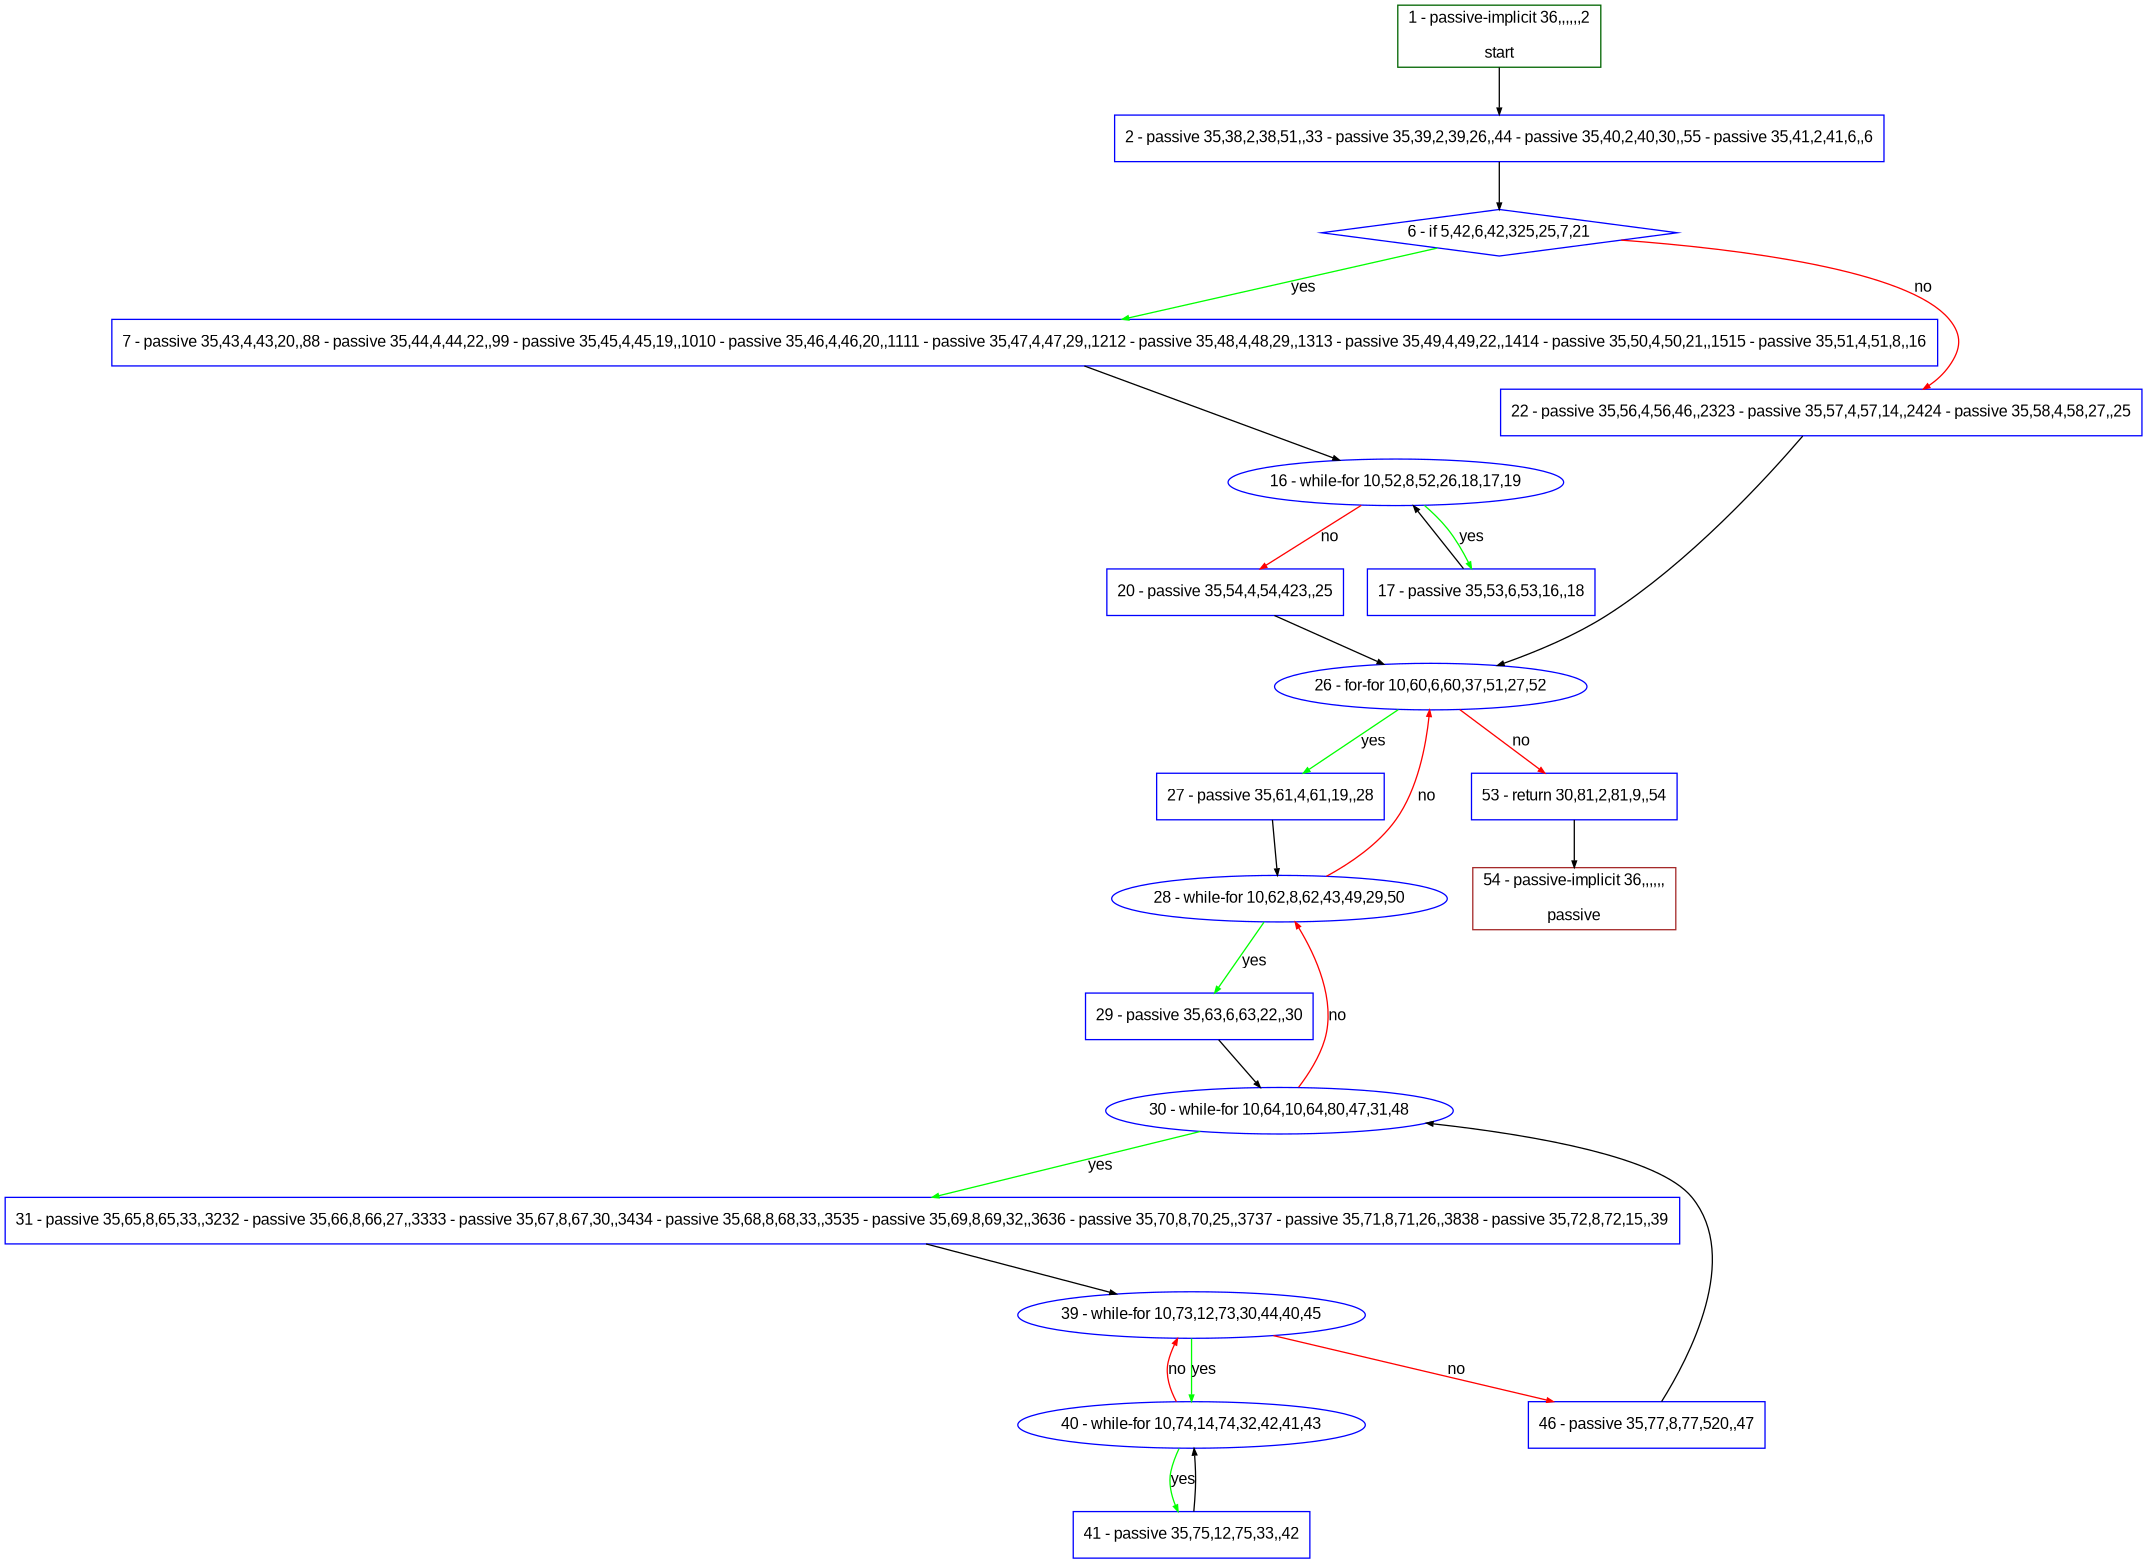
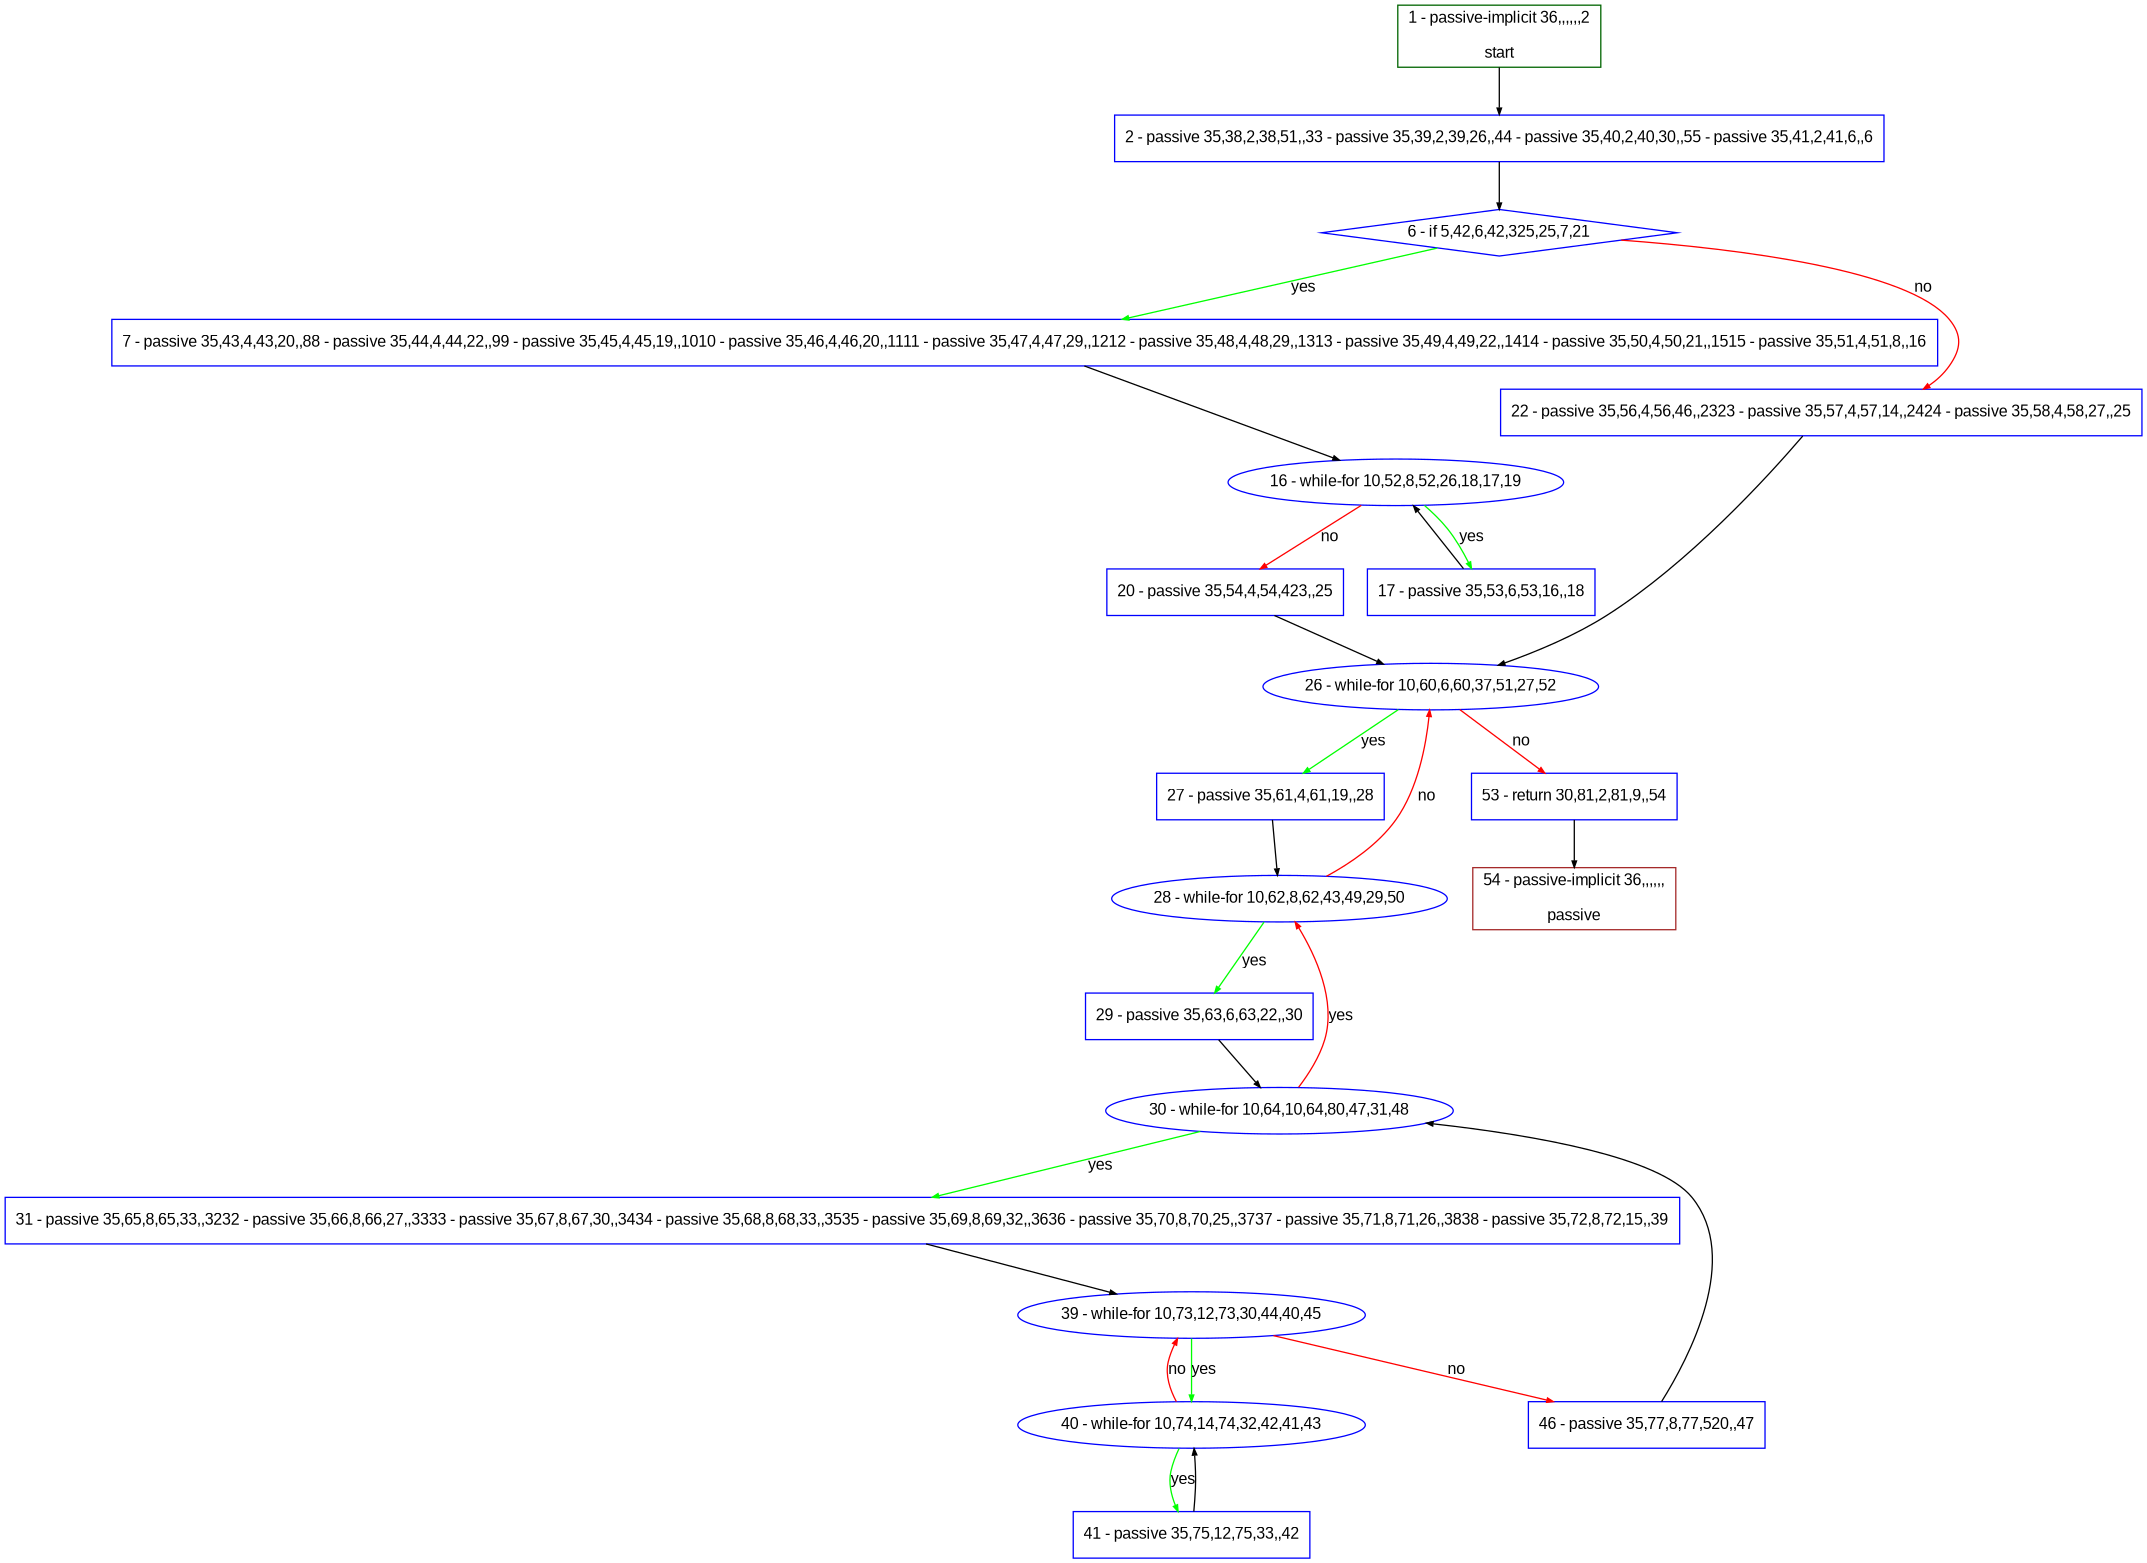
(1431, 687) -> (1431, 687)
(1338, 1016) -> (1341, 1016)
